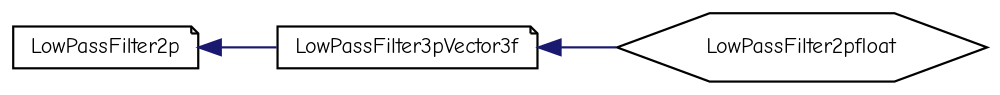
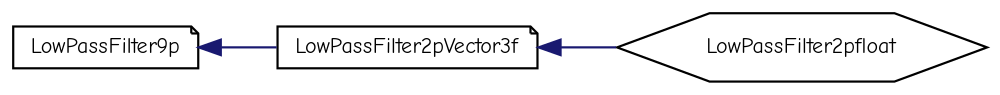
(106, 47) -> (106, 47)
(408, 47) -> (408, 47)
